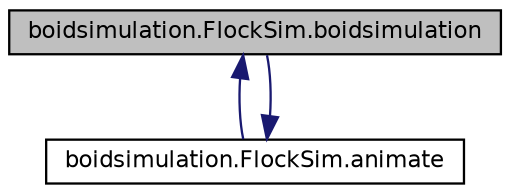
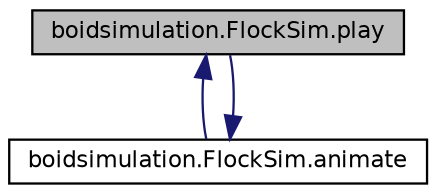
(255, 32) -> (218, 32)
